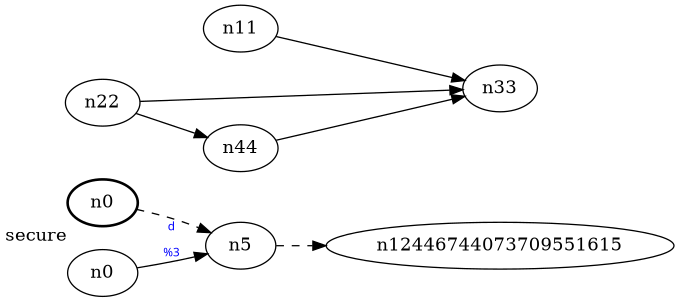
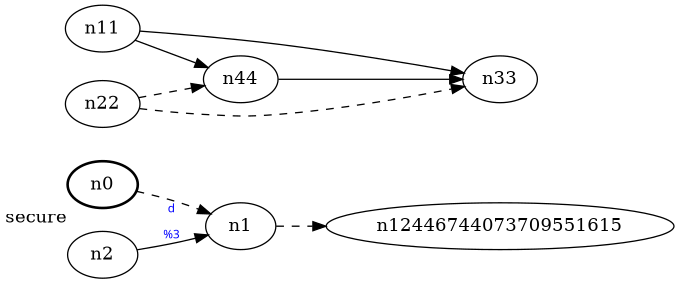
none -> (165, 52)
(295, 96) -> (296, 113)
(165, 123) -> (165, 93)
(241, 246) -> (241, 226)
(103, 273) -> (103, 255)
